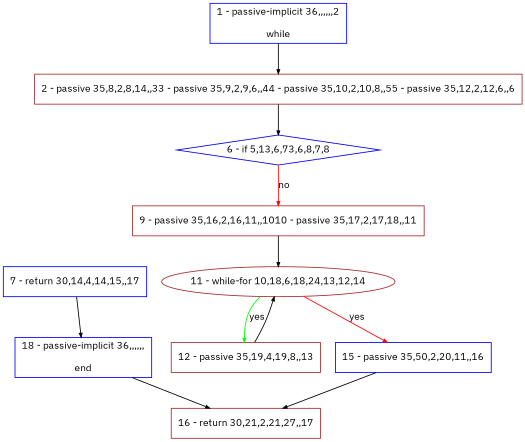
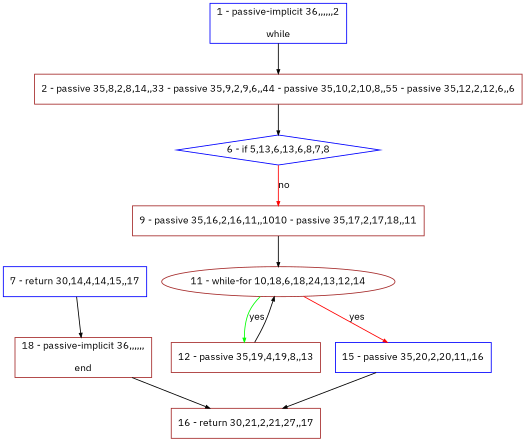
(278, 150) -> (278, 150)
(83, 358) -> (83, 358)
(413, 358) -> (413, 358)
